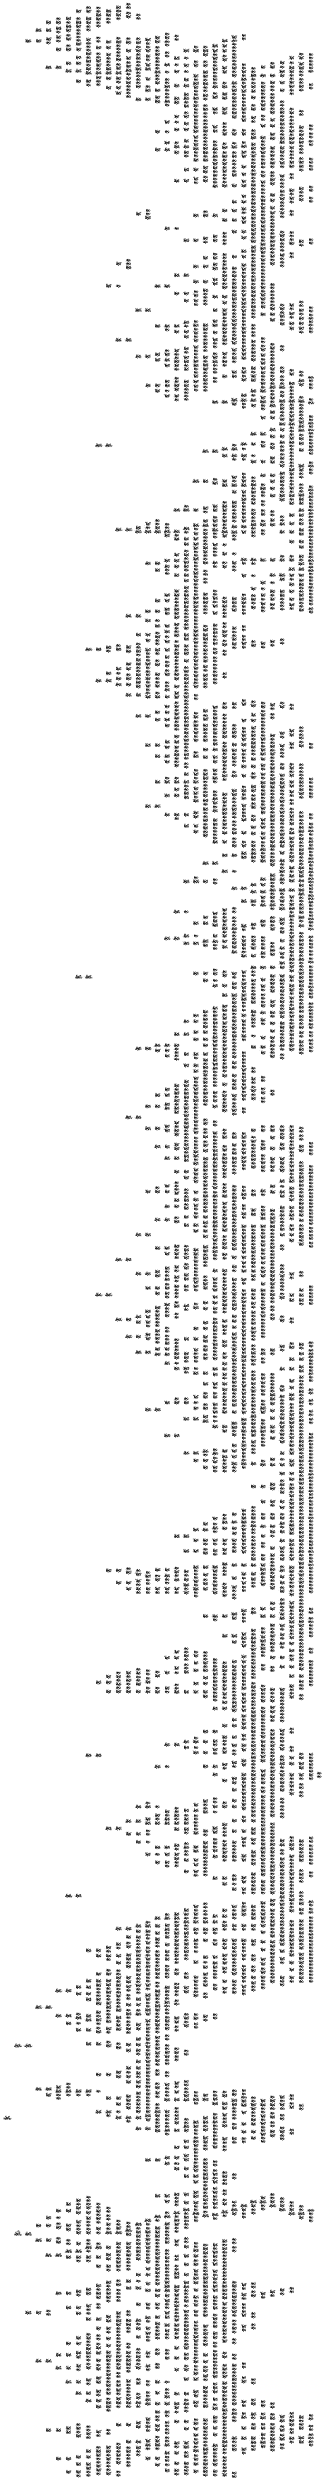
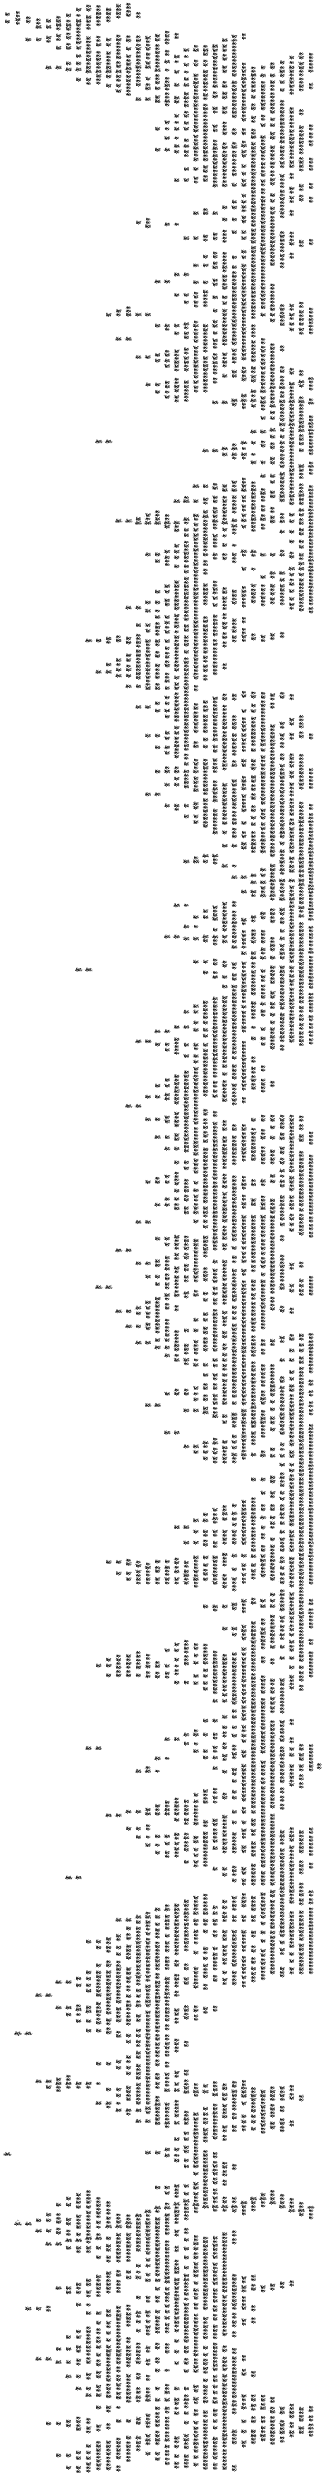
(225, 506) -> none
